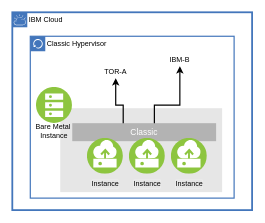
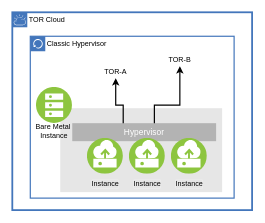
(45, 20) -> (45, 20)
(180, 60) -> (180, 60)
(144, 132) -> (144, 132)
